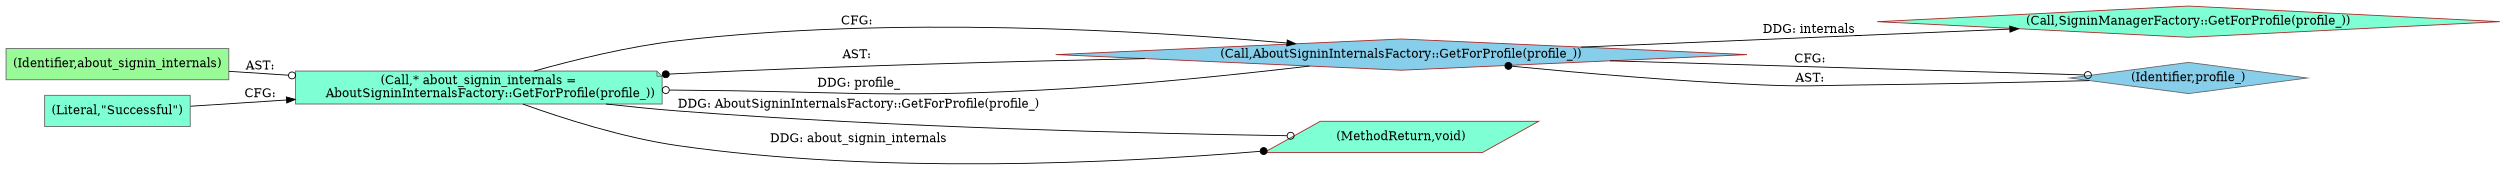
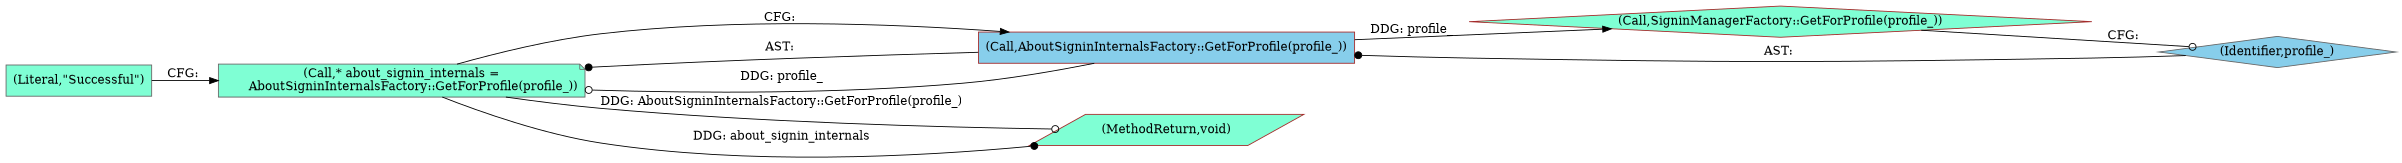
(1812, 30) -> (1412, 30)
(1401, 55) -> (1167, 48)
(117, 64) -> none
(1847, 68) -> (2055, 38)
